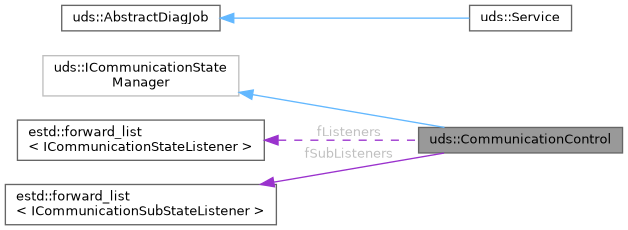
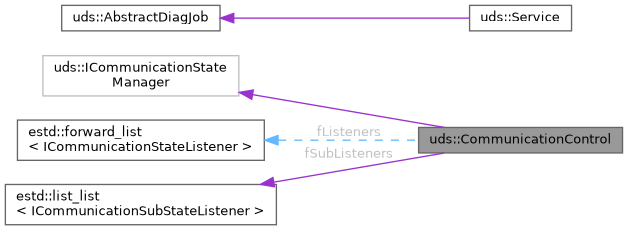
(352, 18) -> (352, 18)
(349, 111) -> (349, 111)
(348, 140) -> (348, 140)
(141, 205) -> (141, 205)
